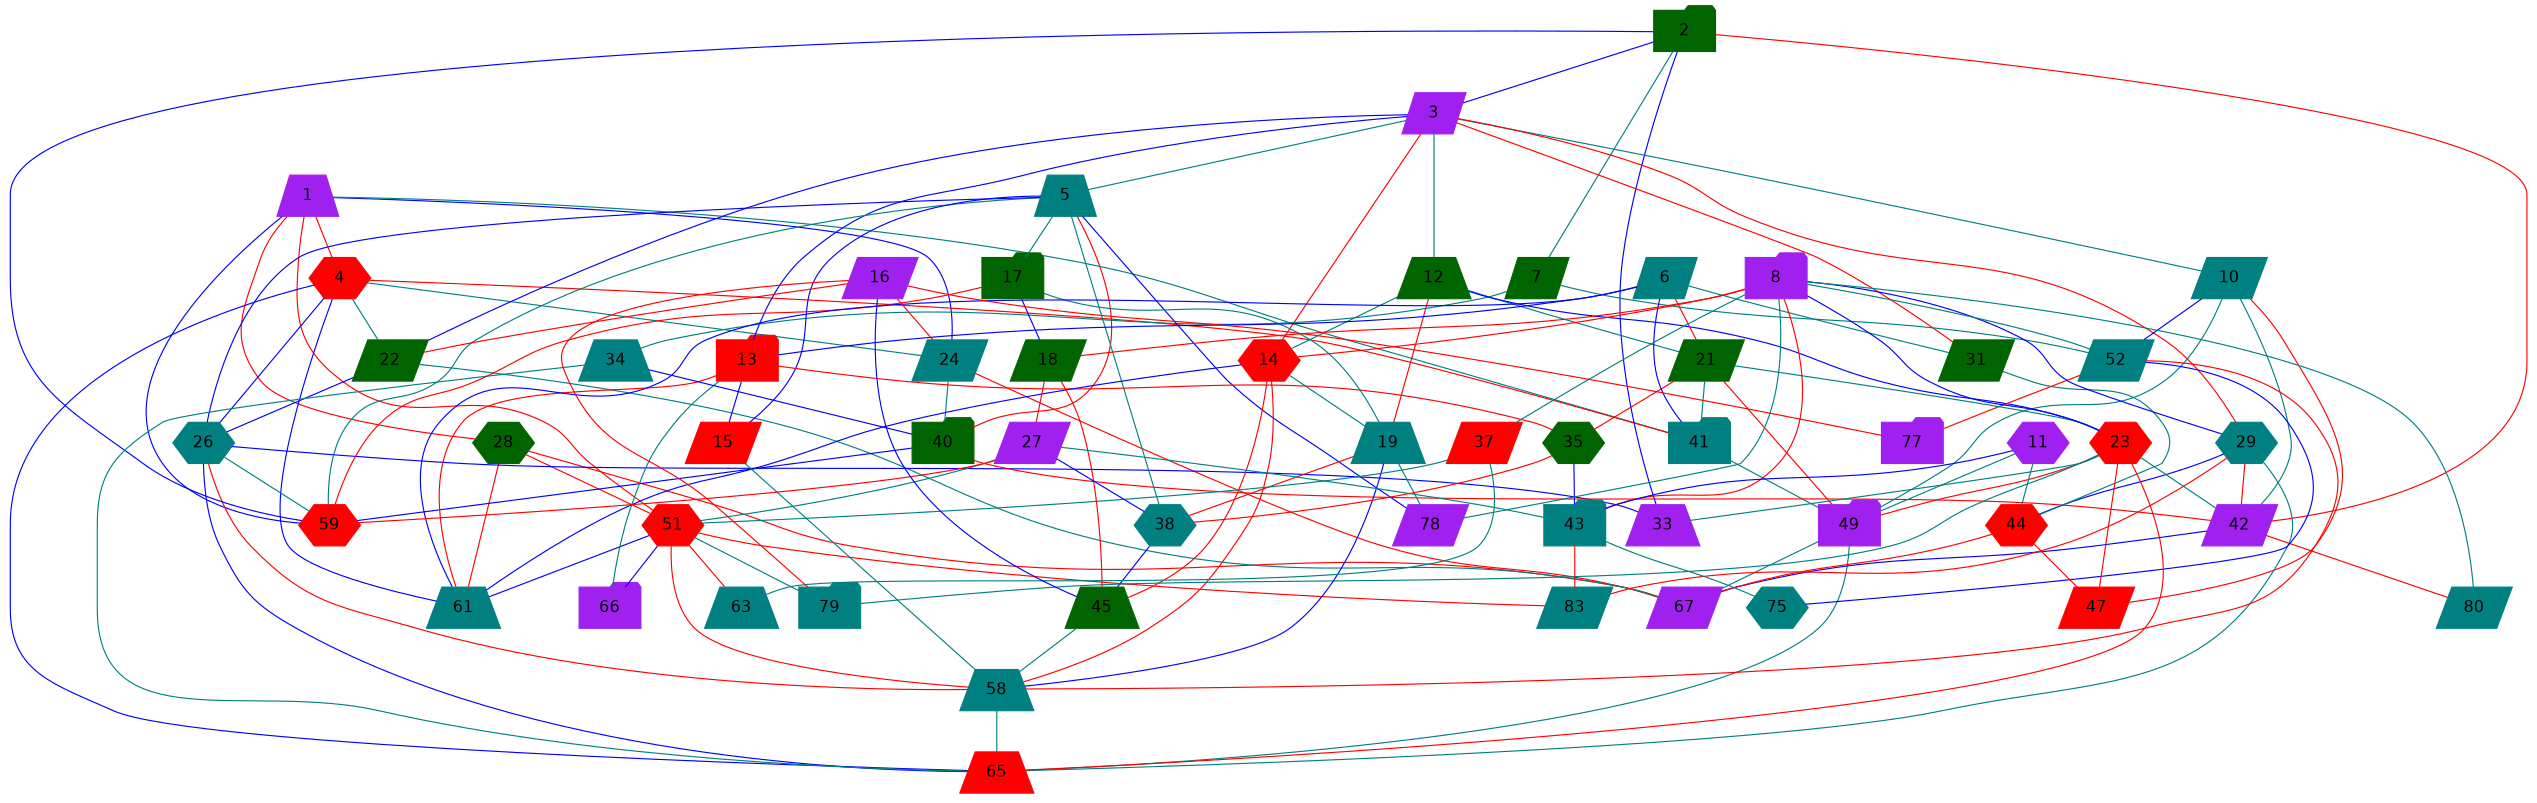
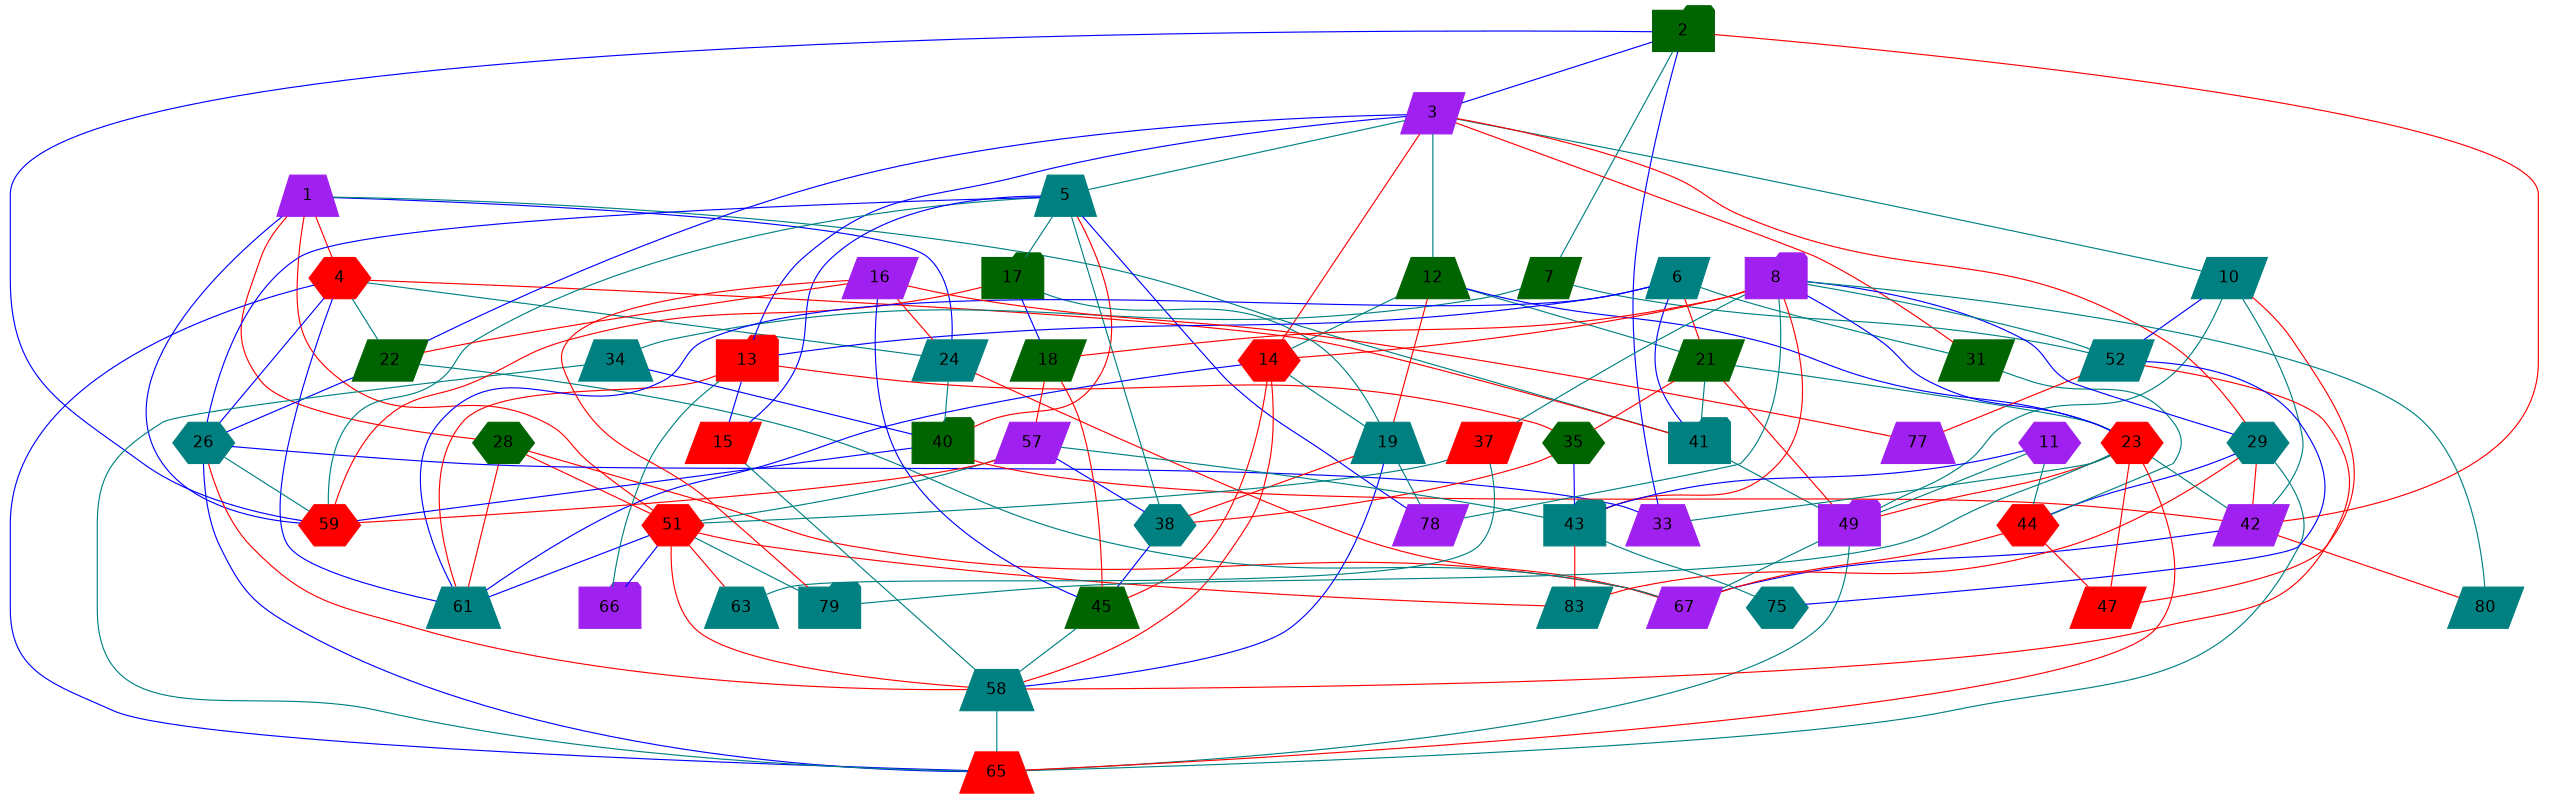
(1032, 443) -> (1032, 443)
(1912, 443) -> (1918, 443)
